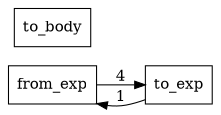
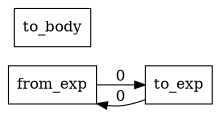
(121, 77) -> (121, 77)
(121, 97) -> (121, 97)
